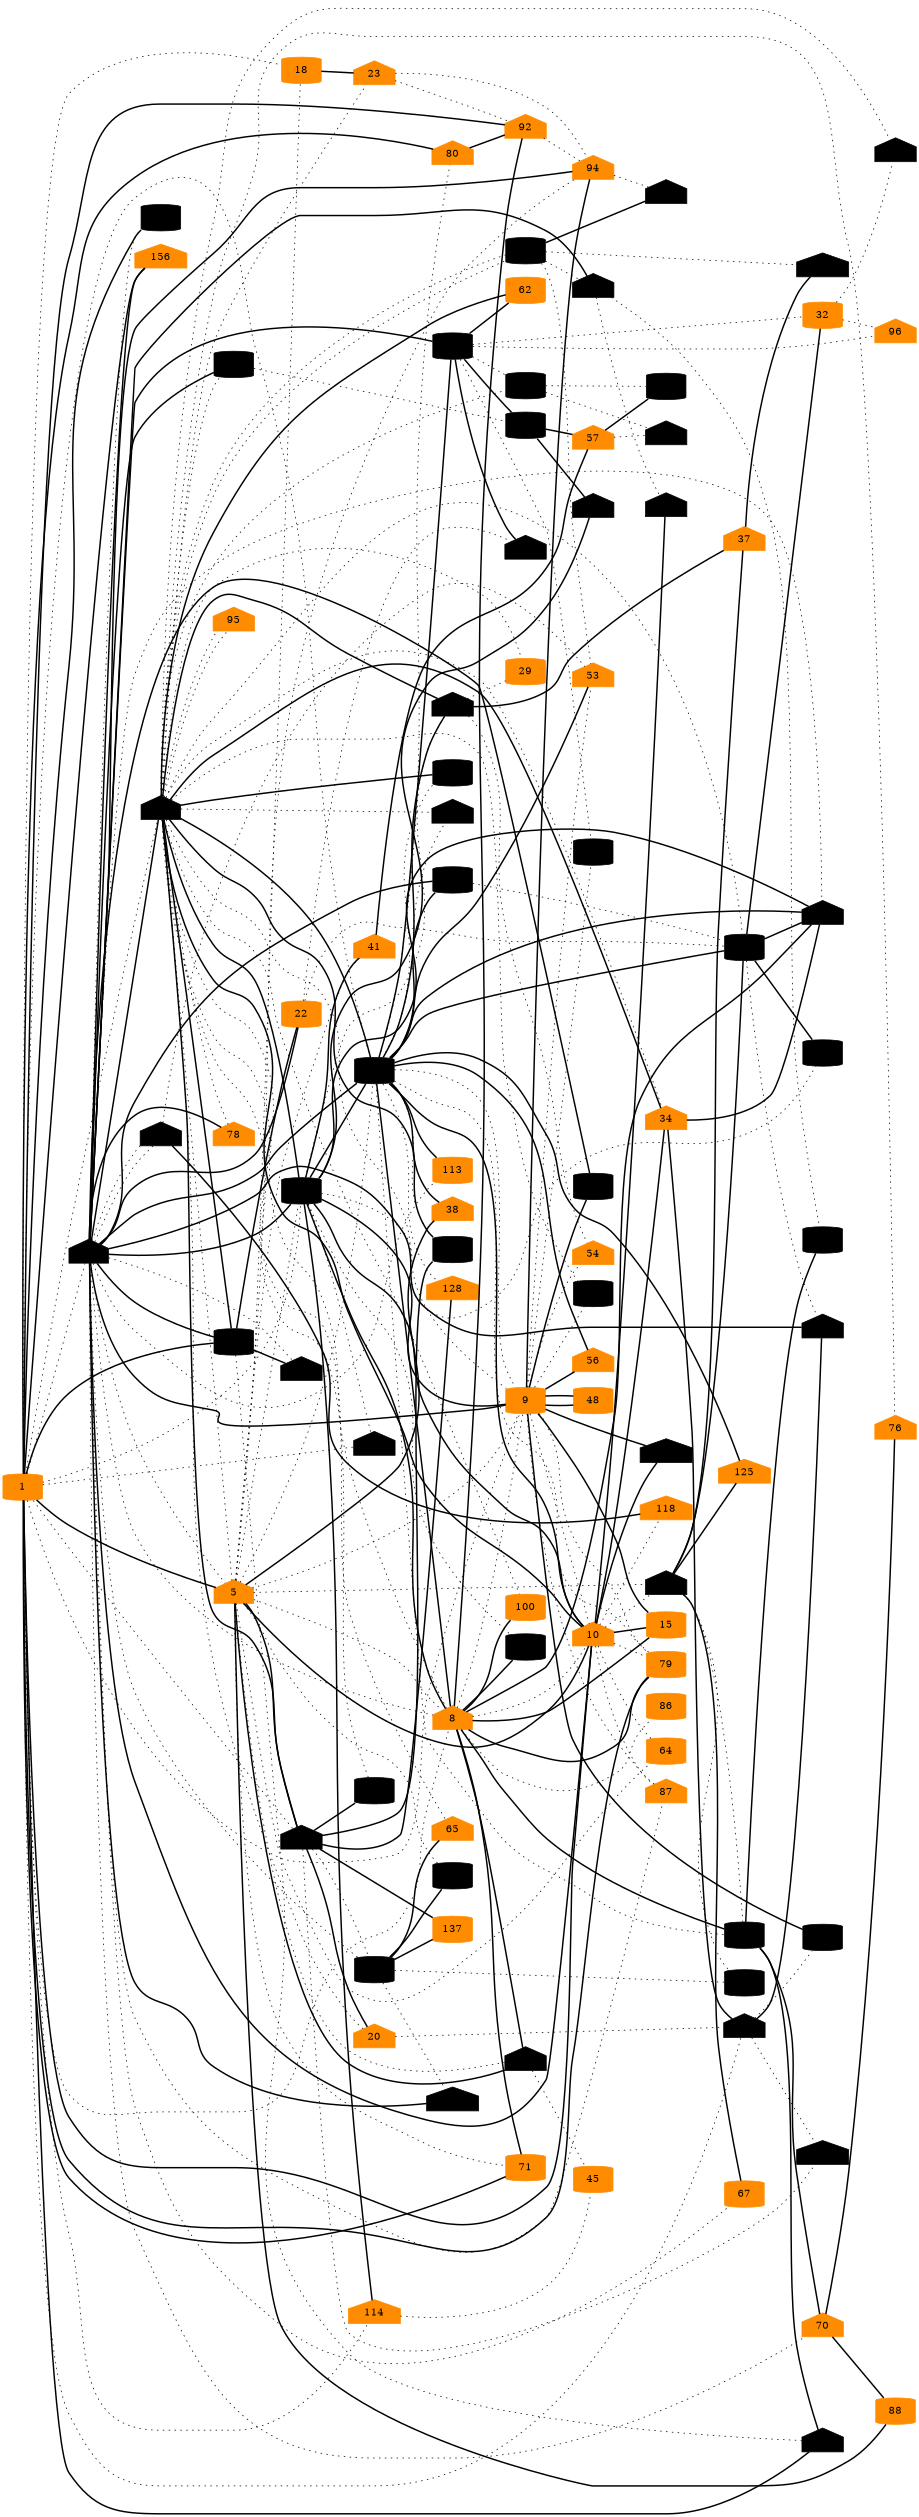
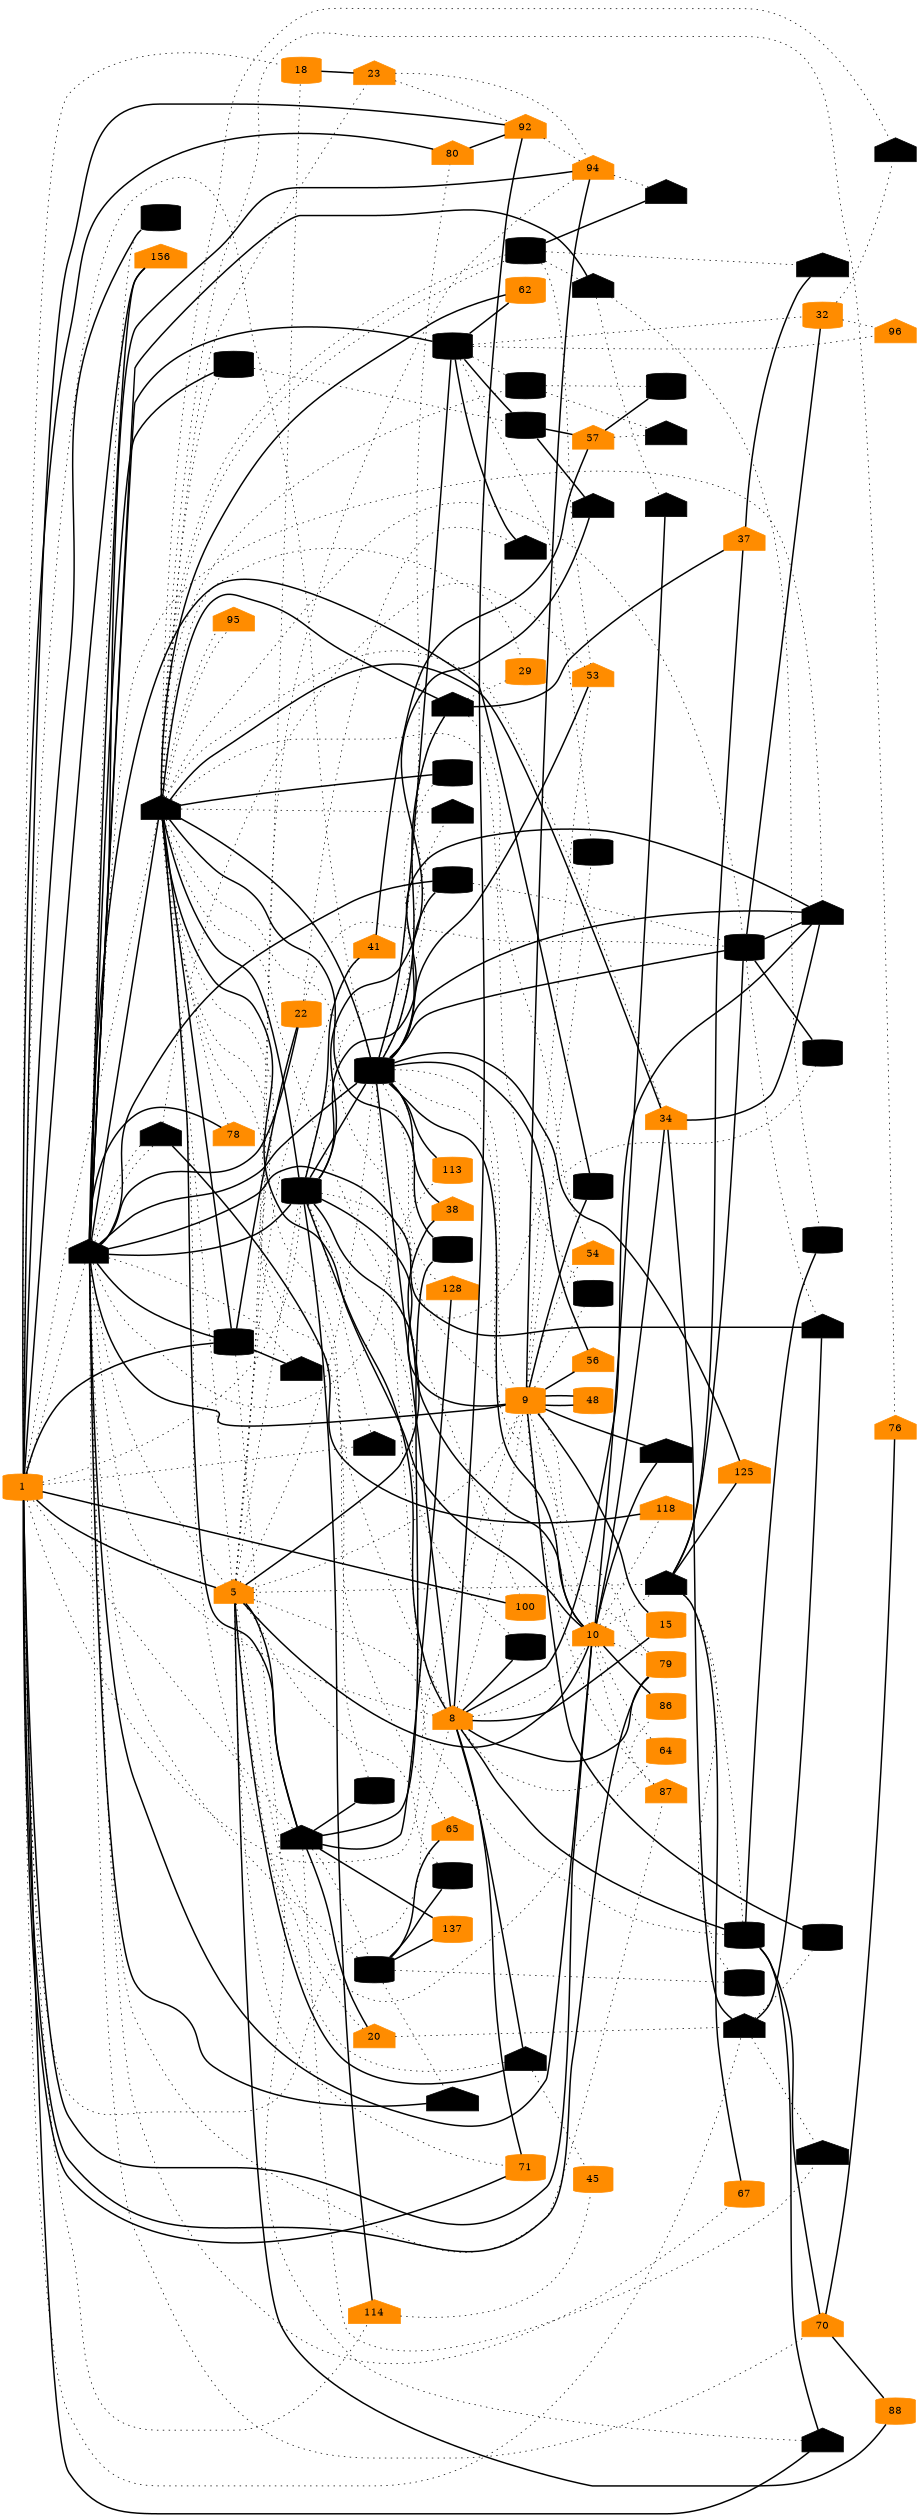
(636, 1629) -> (626, 1670)
(491, 1667) -> (274, 1547)
